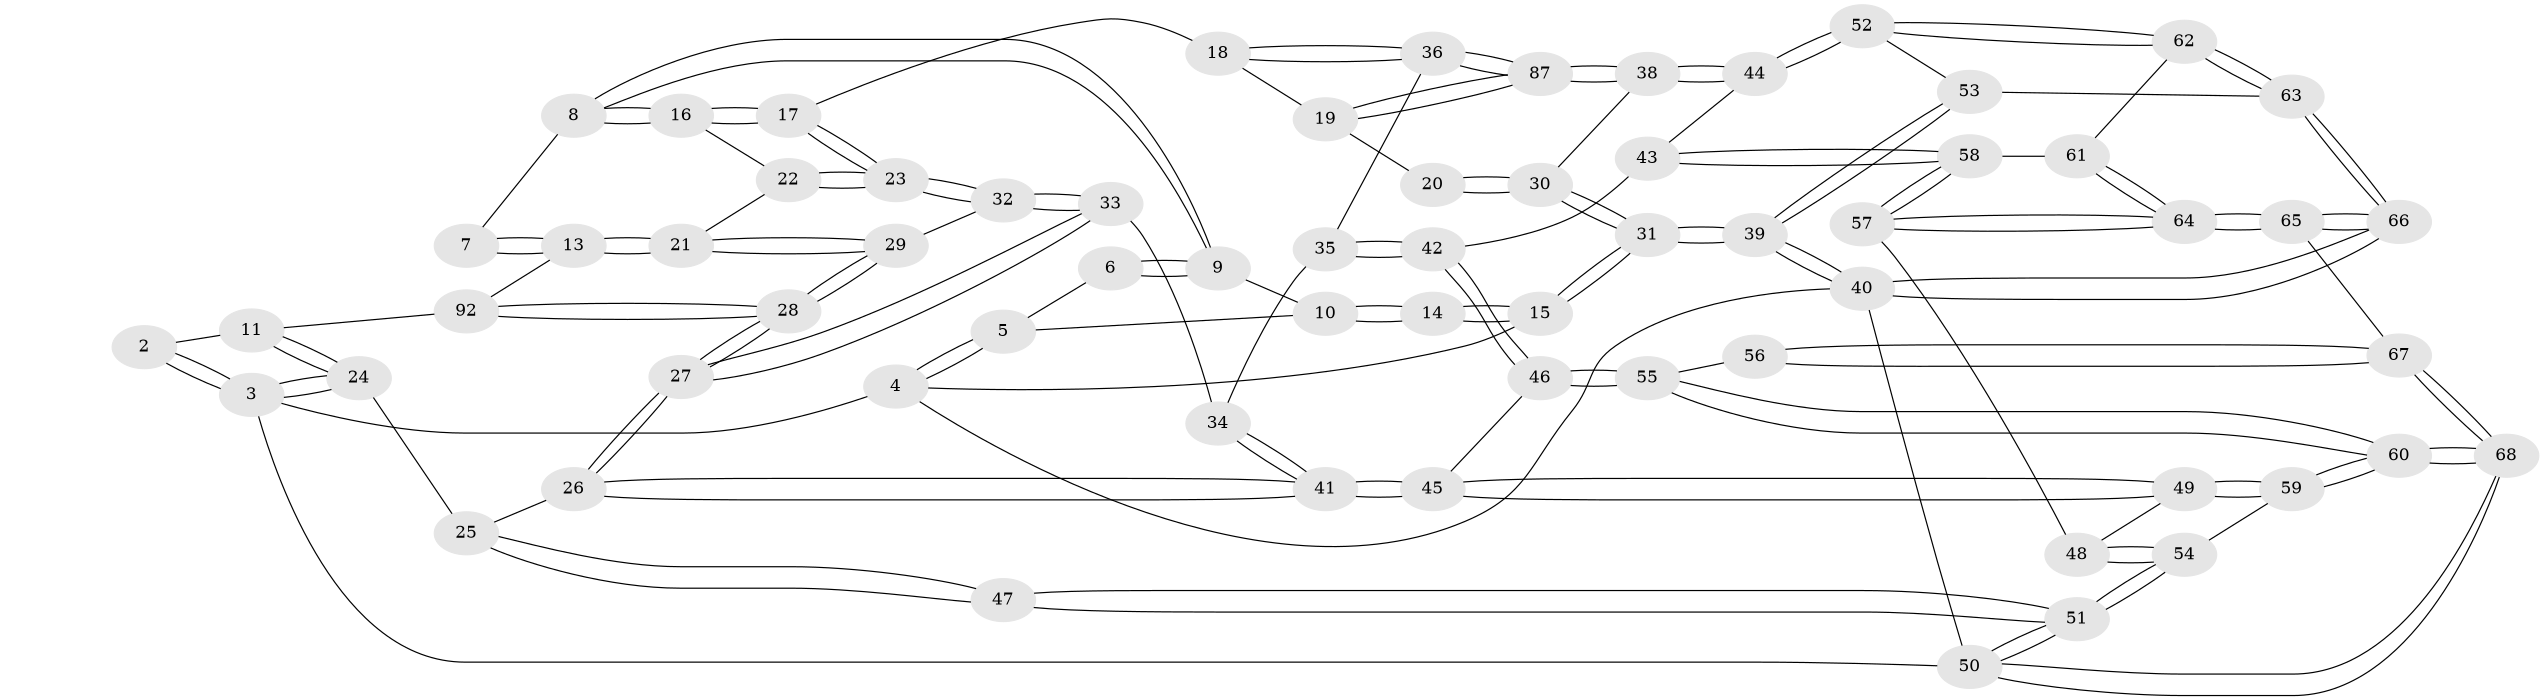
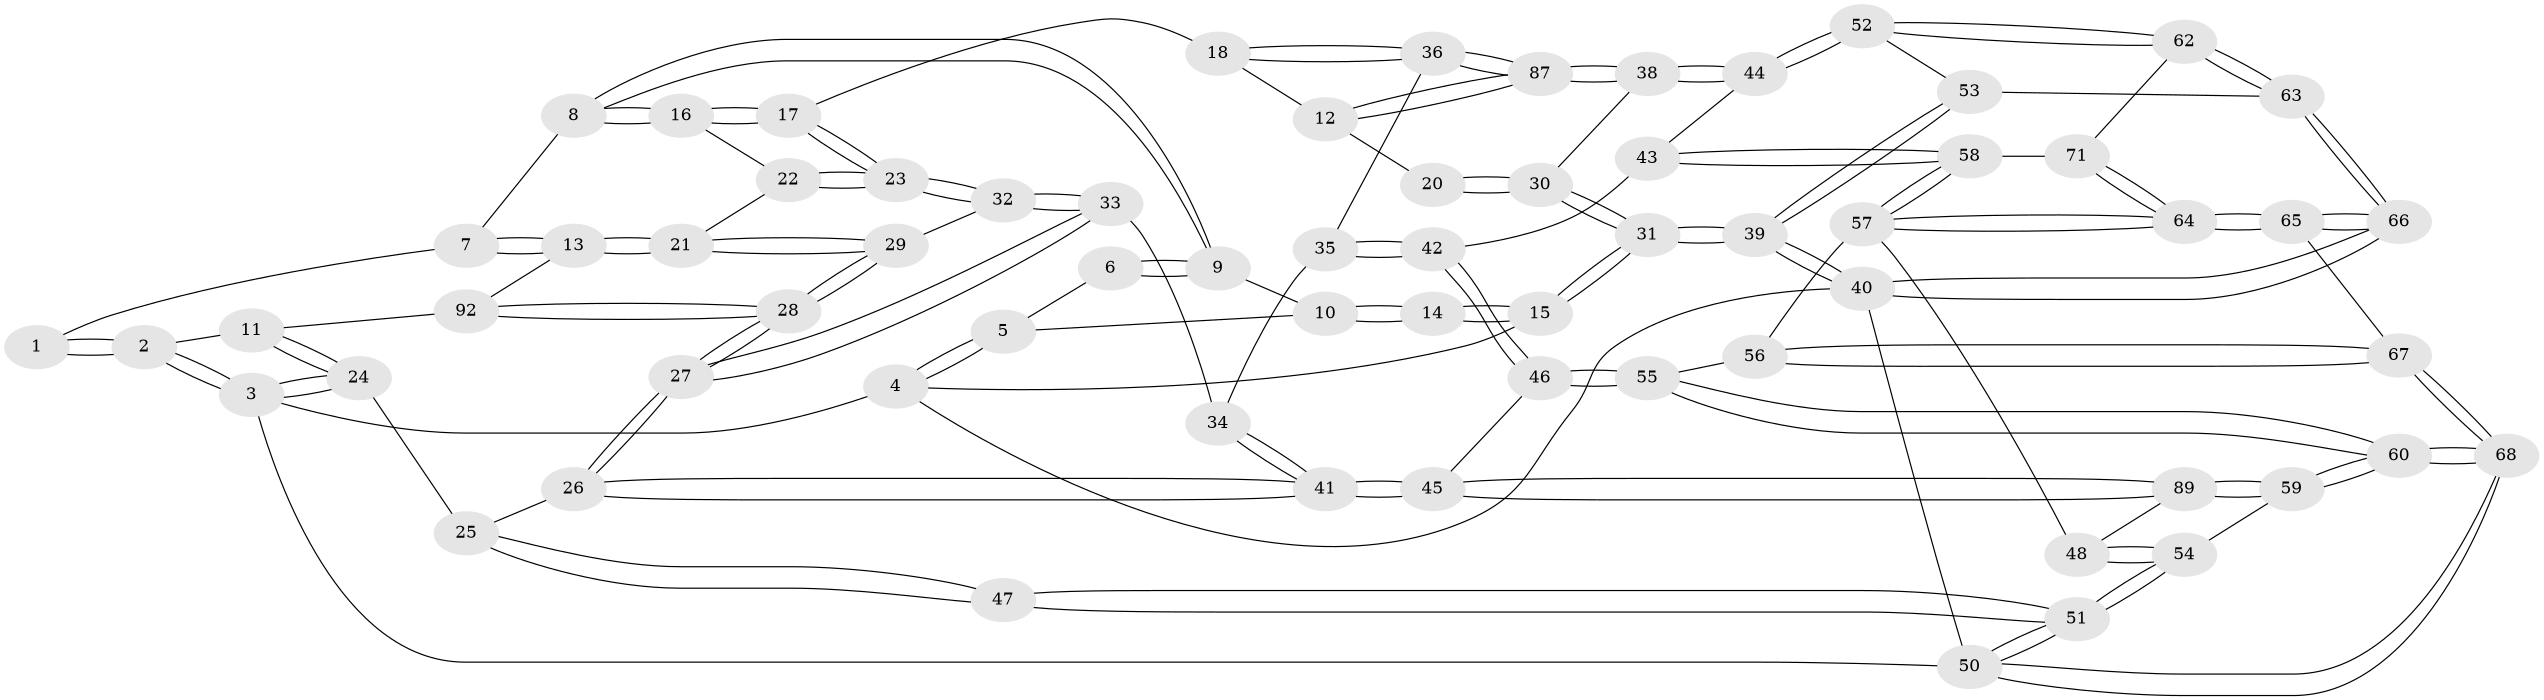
(1325, 119) -> (1325, 119)
(2077, 156) -> (2077, 156)
none -> (1810, 281)
none -> (37, 347)
(2184, 489) -> (2184, 489)
